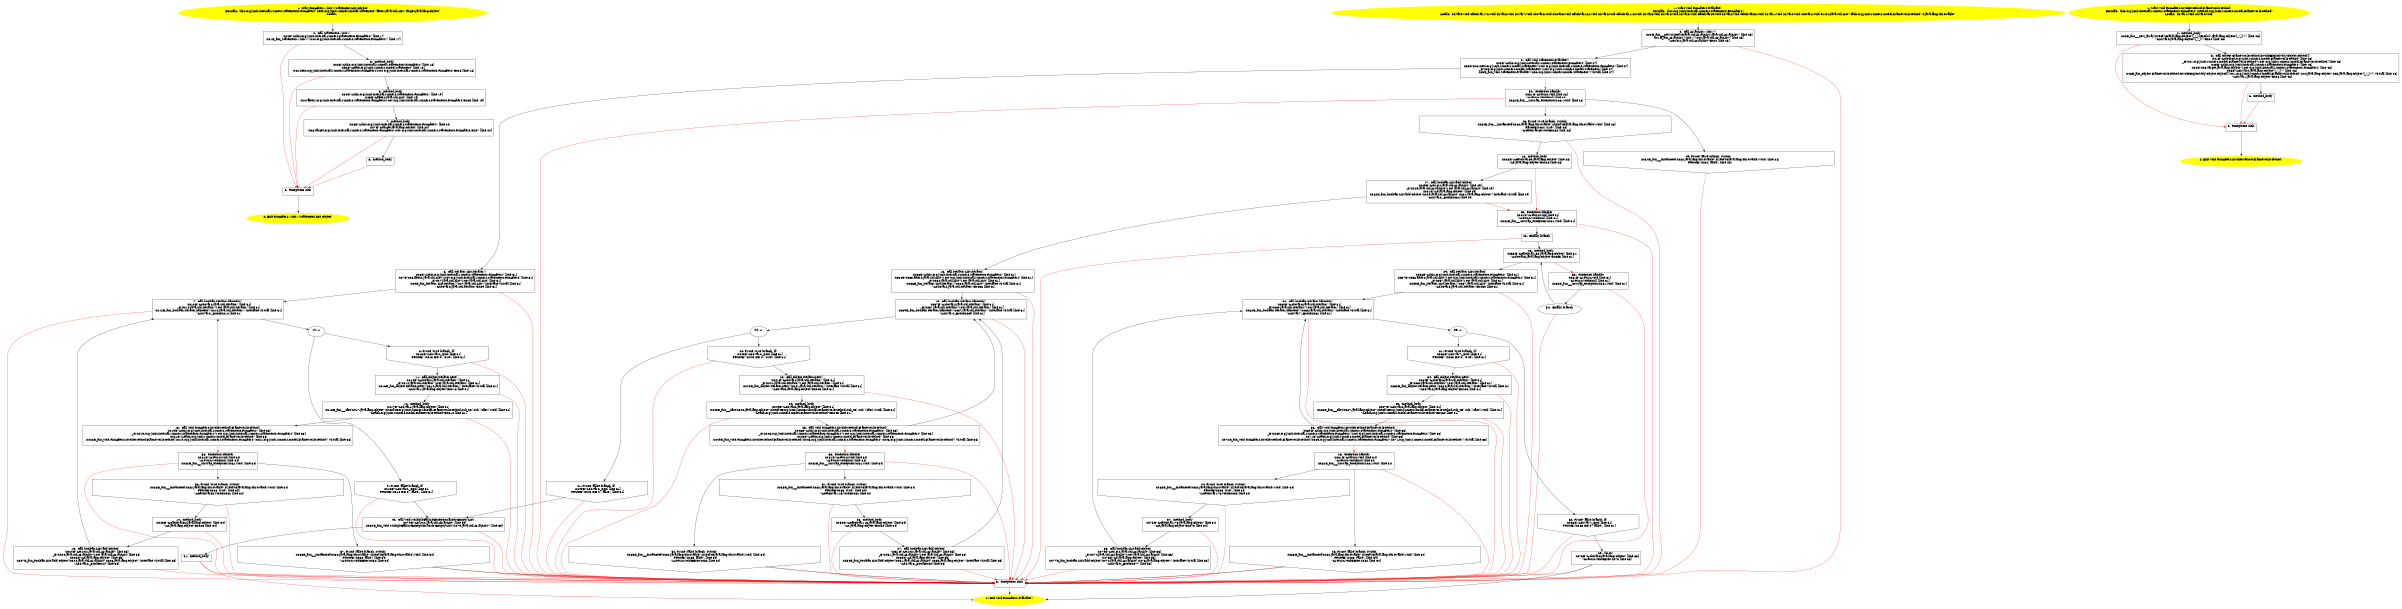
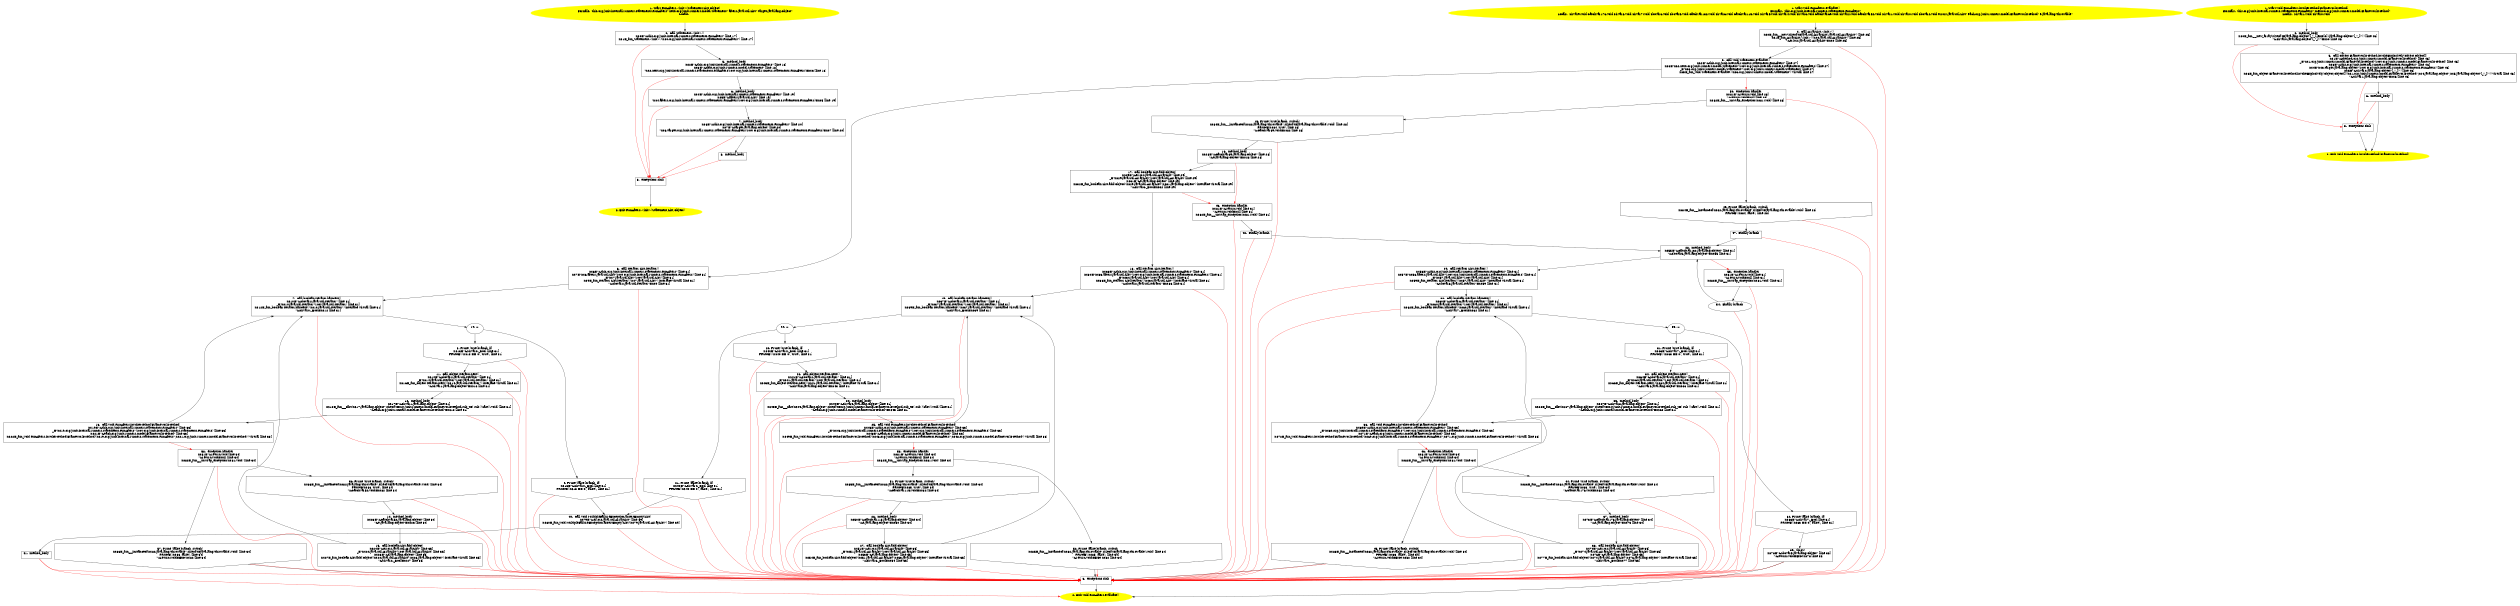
none -> (2378, 126)
none -> (1746, 235)
